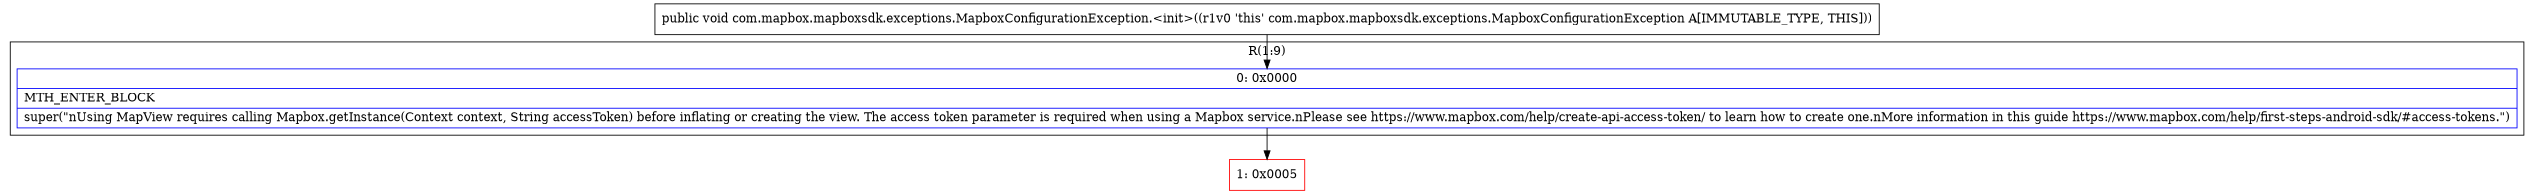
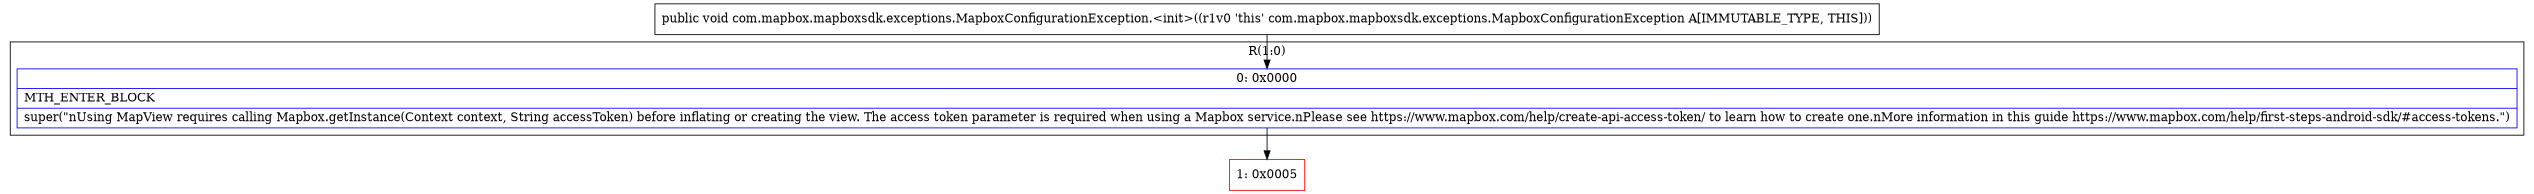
(1267, 52) -> (1267, 52)
